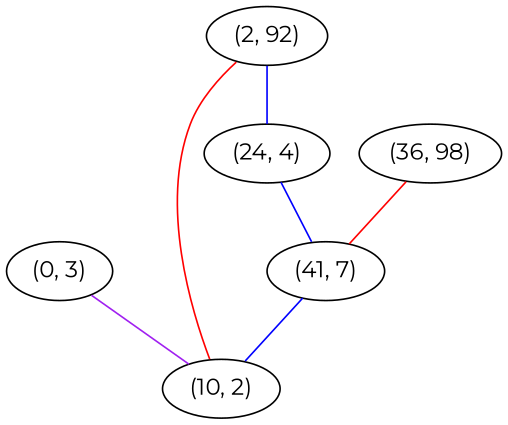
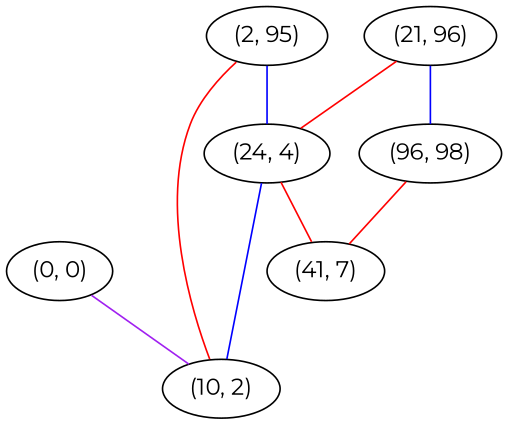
(267, 36) -> (267, 36)
none -> (430, 36)
(430, 154) -> (430, 154)
(296, 212) -> (296, 212)
(60, 271) -> (60, 271)
(274, 330) -> (244, 271)
